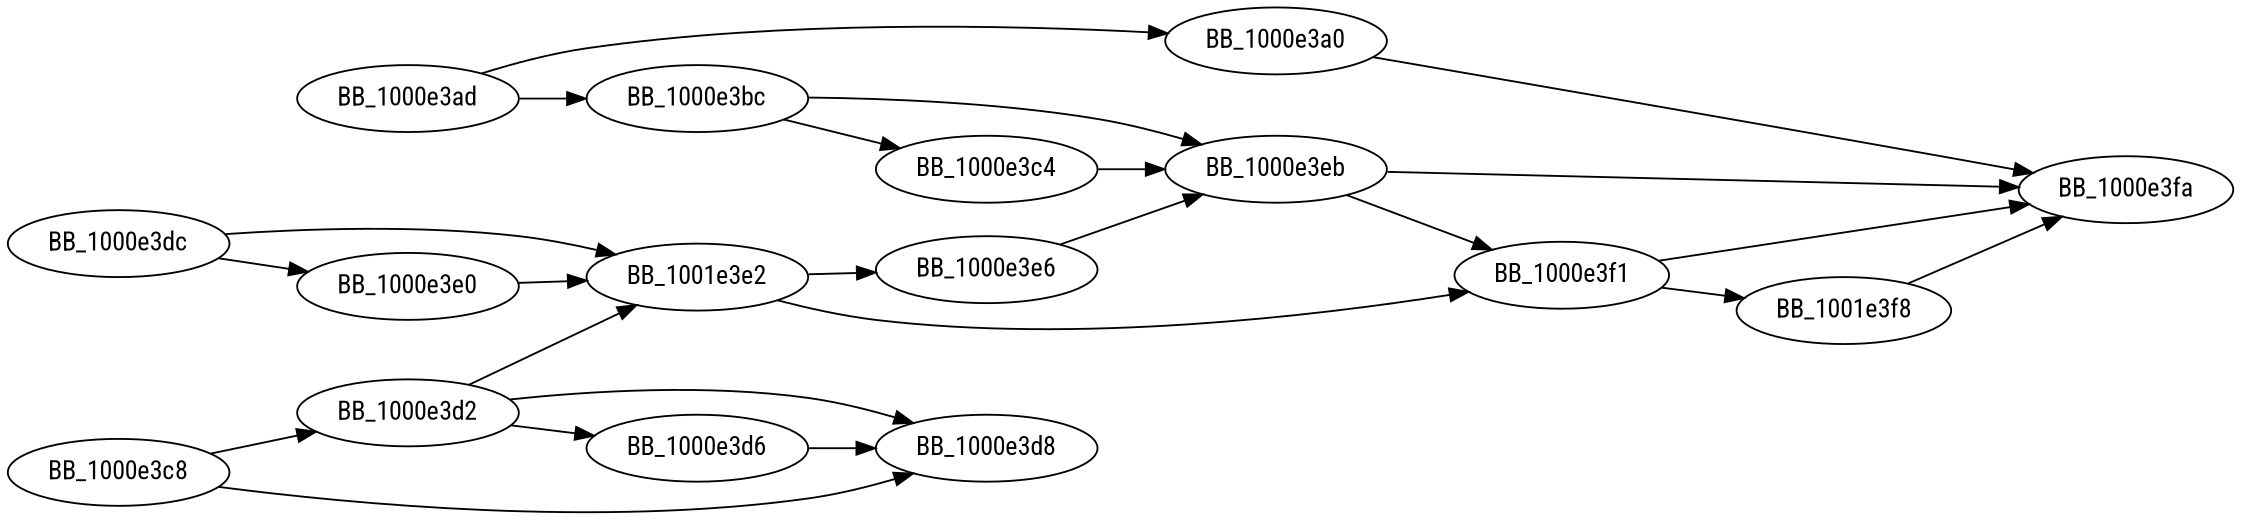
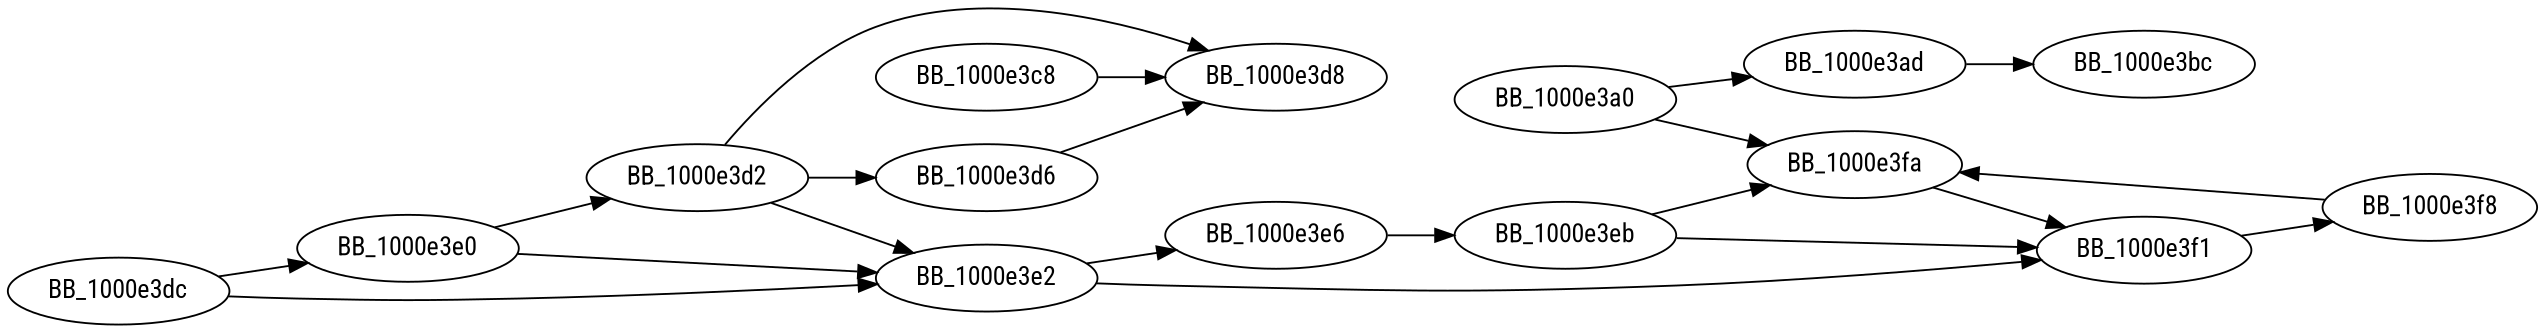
(813, 29) -> (1701, 83)
(997, 107) -> none
(987, 169) -> none
(1835, 234) -> (1990, 205)
(697, 277) -> (987, 278)
(1844, 311) -> (2430, 207)
(254, 445) -> (543, 215)
